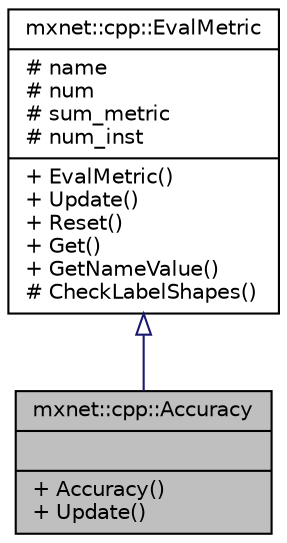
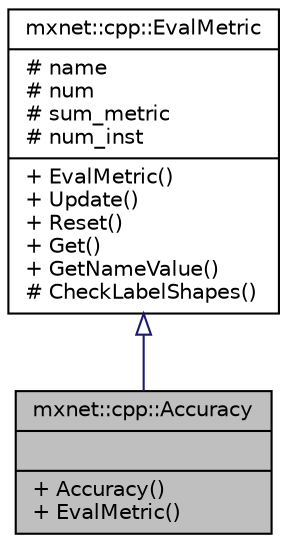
(90, 513) -> (107, 513)
